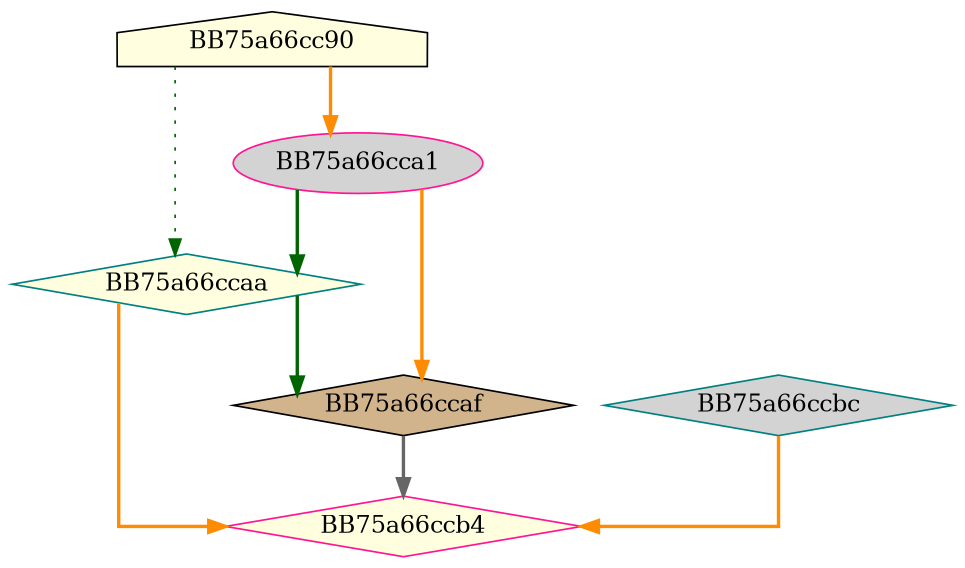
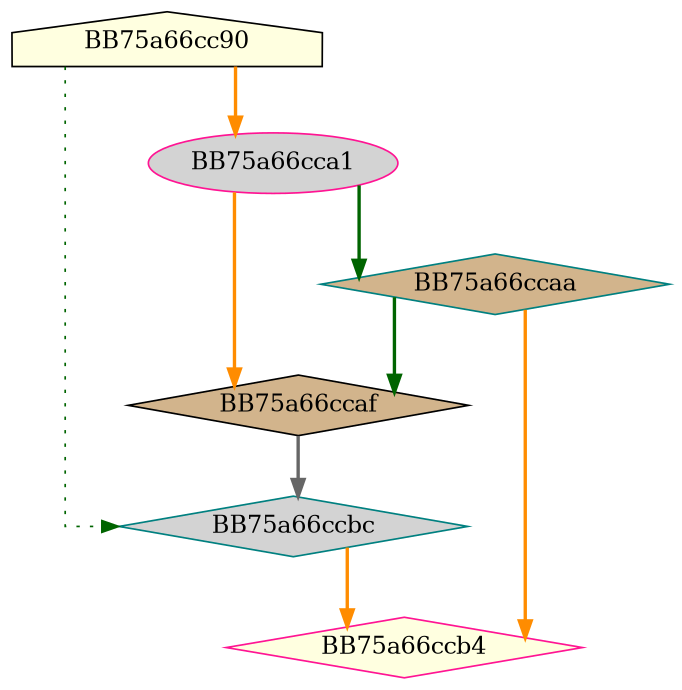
(175, 153) -> (65, 315)
(186, 284) -> (495, 284)
(403, 457) -> (298, 458)
